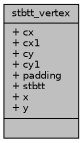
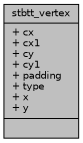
(29, 87) -> (29, 87)
